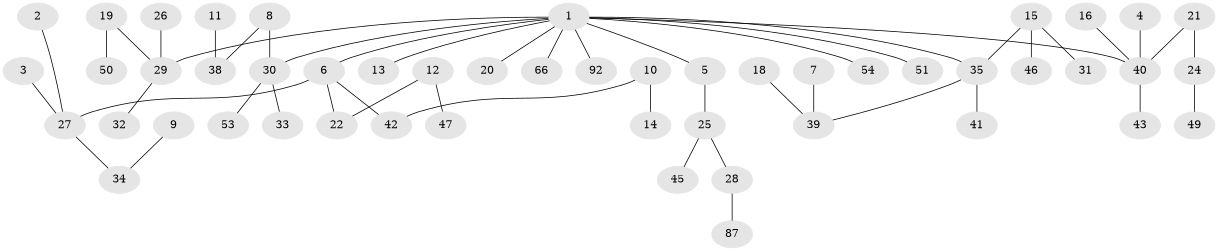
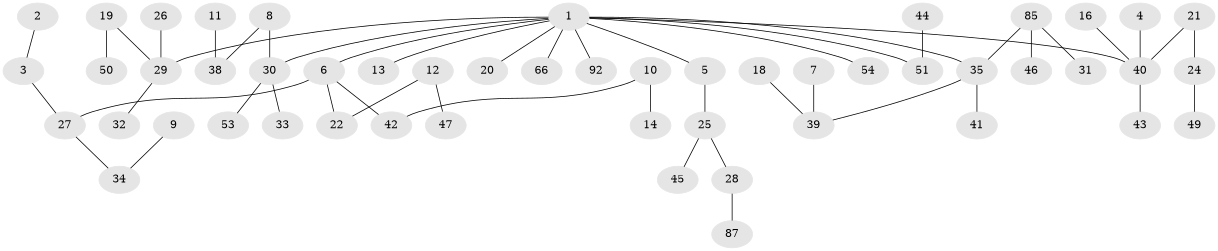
none -> (923, 17)
(1031, 17) -> (1031, 17)
(54, 70) -> (31, 44)
